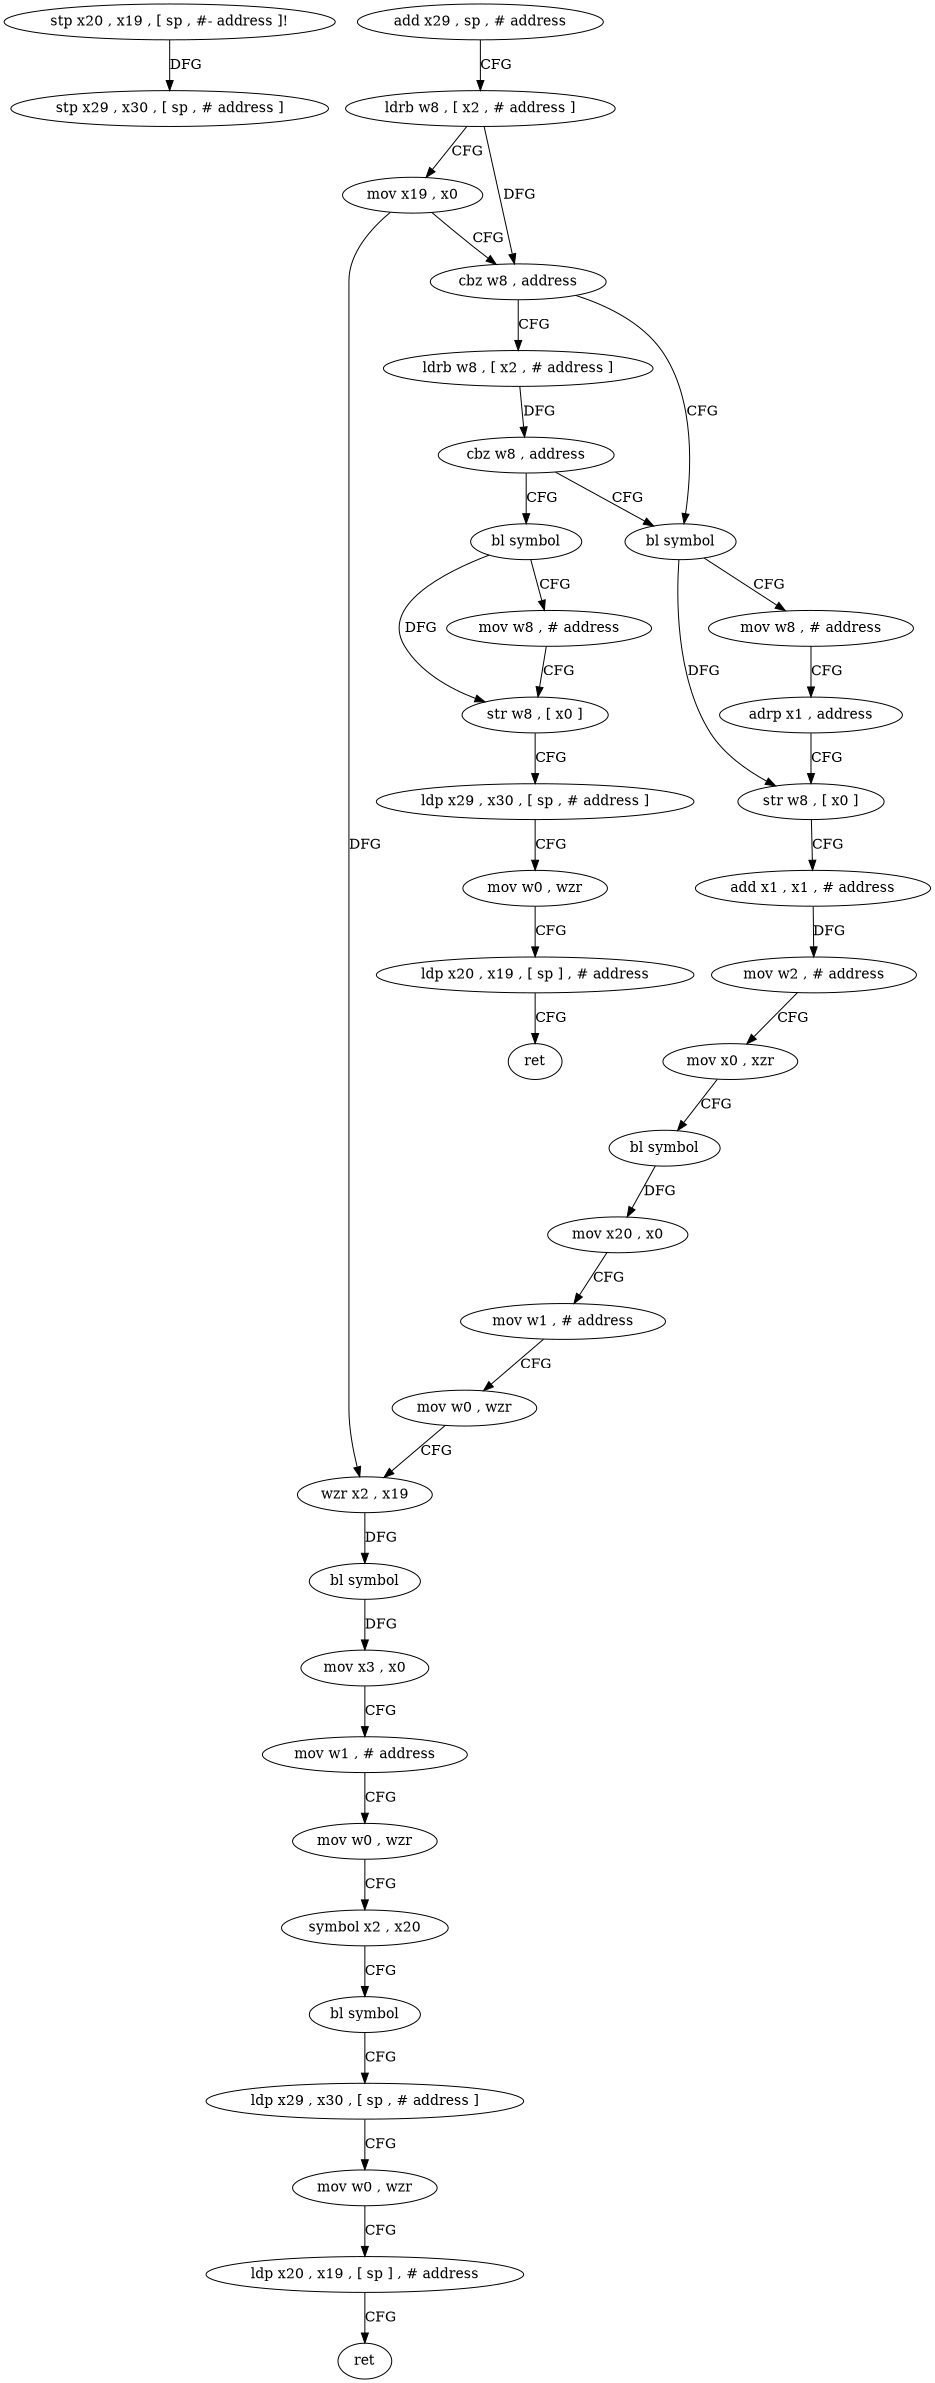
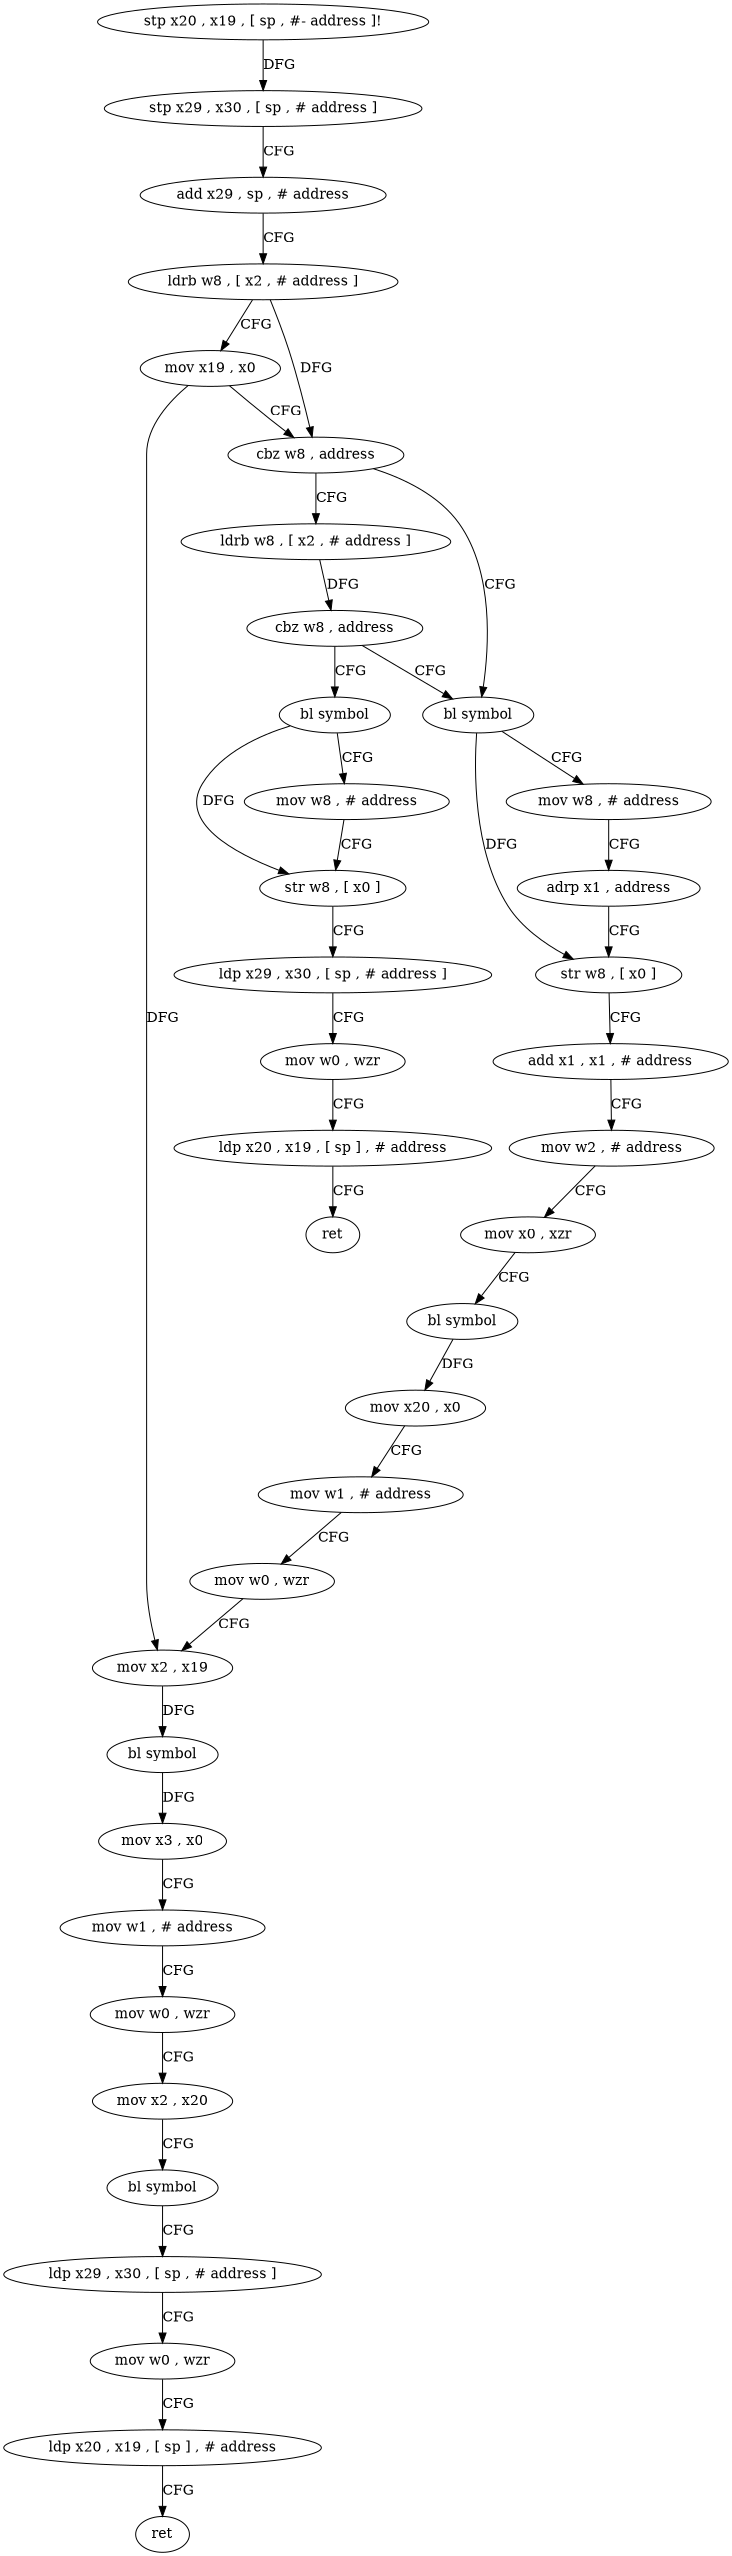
none -> (263, 147)
(829, 932) -> (627, 1105)
(365, 1495) -> (163, 1668)
(365, 1928) -> (163, 2101)
